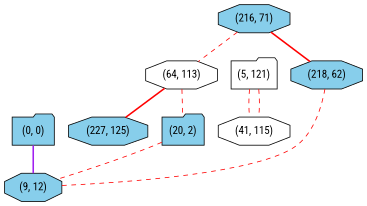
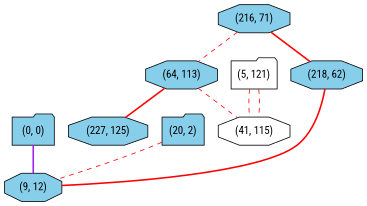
(182, 75) -> (182, 75)
(182, 103) -> (218, 103)
(213, 171) -> (213, 171)
